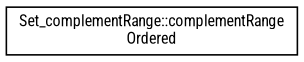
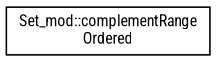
(152, 31) -> (108, 31)
